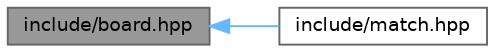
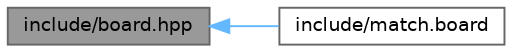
(383, 26) -> (392, 26)
